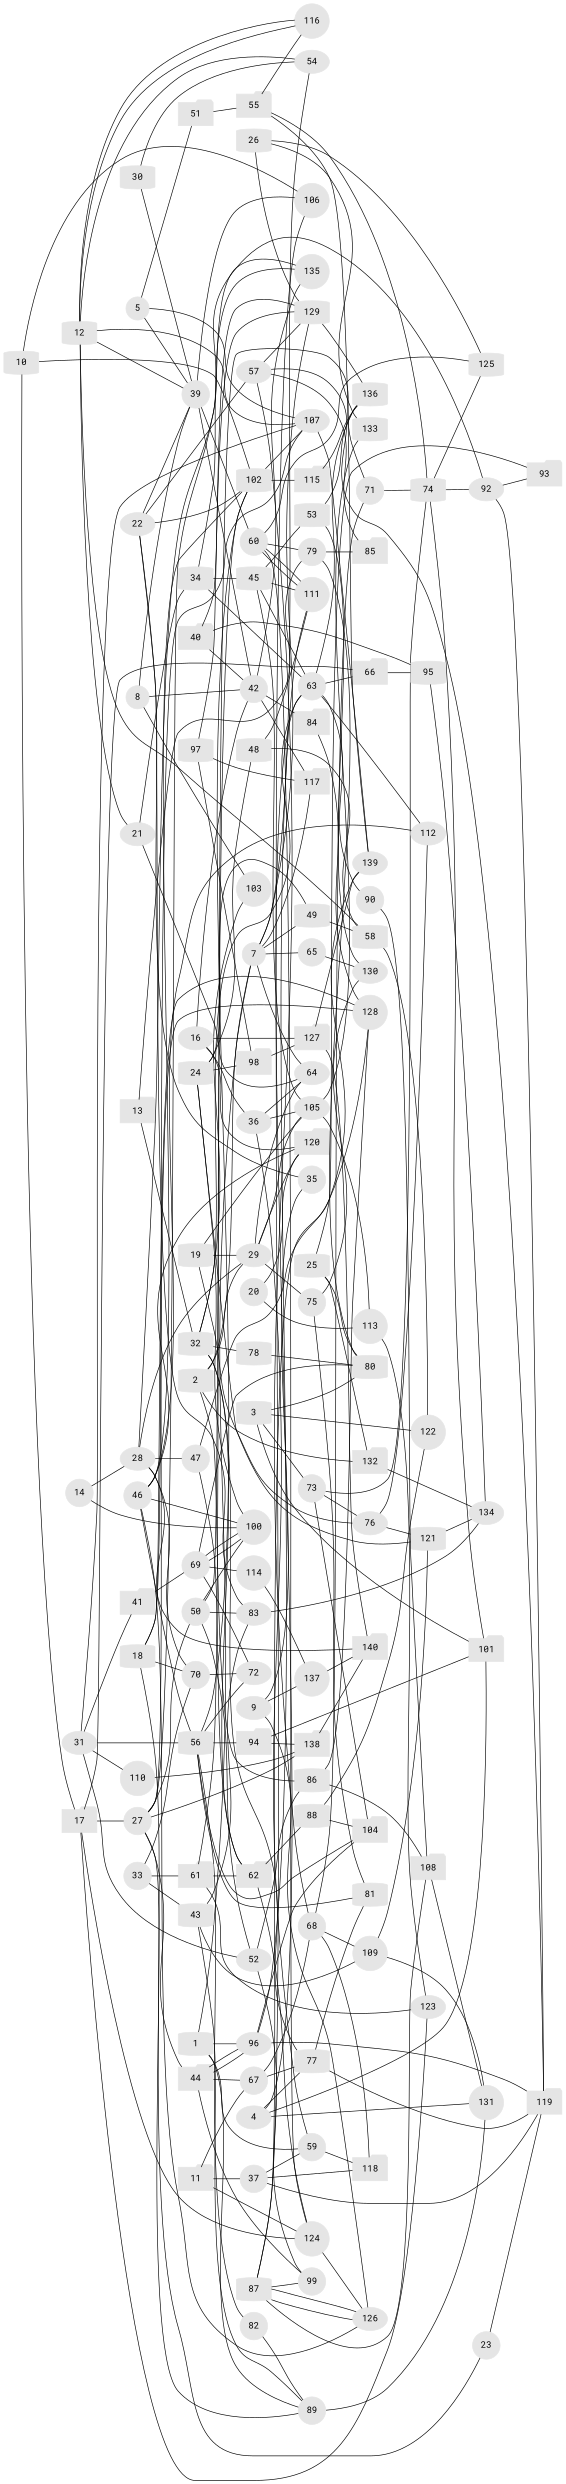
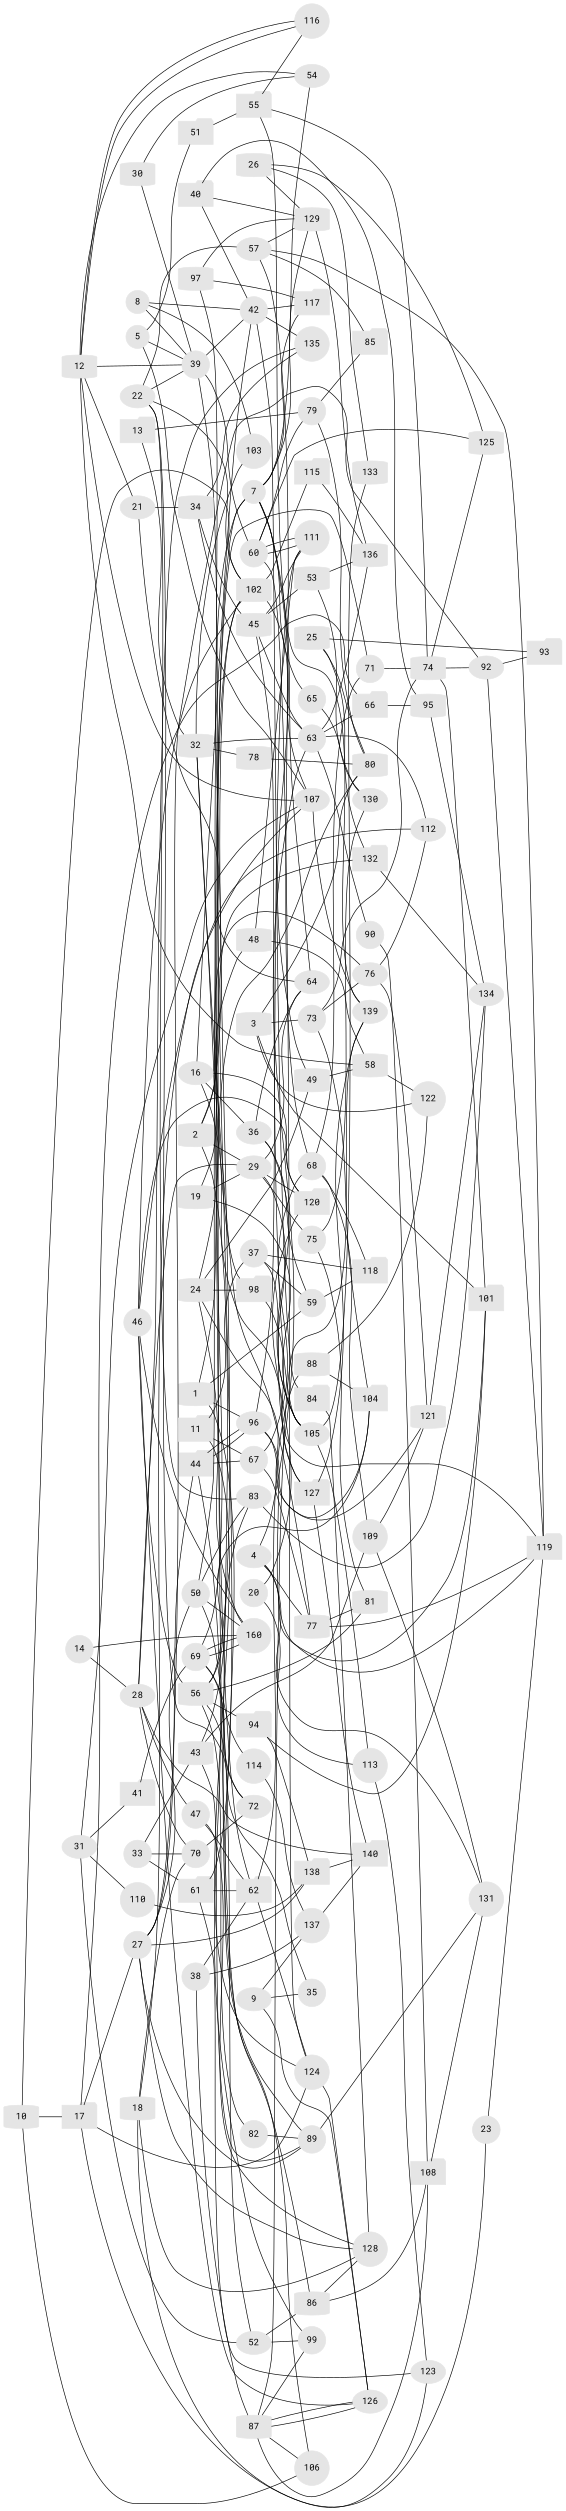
(254, 1527) -> (254, 1636)
(138, 1743) -> none
none -> (196, 1977)
